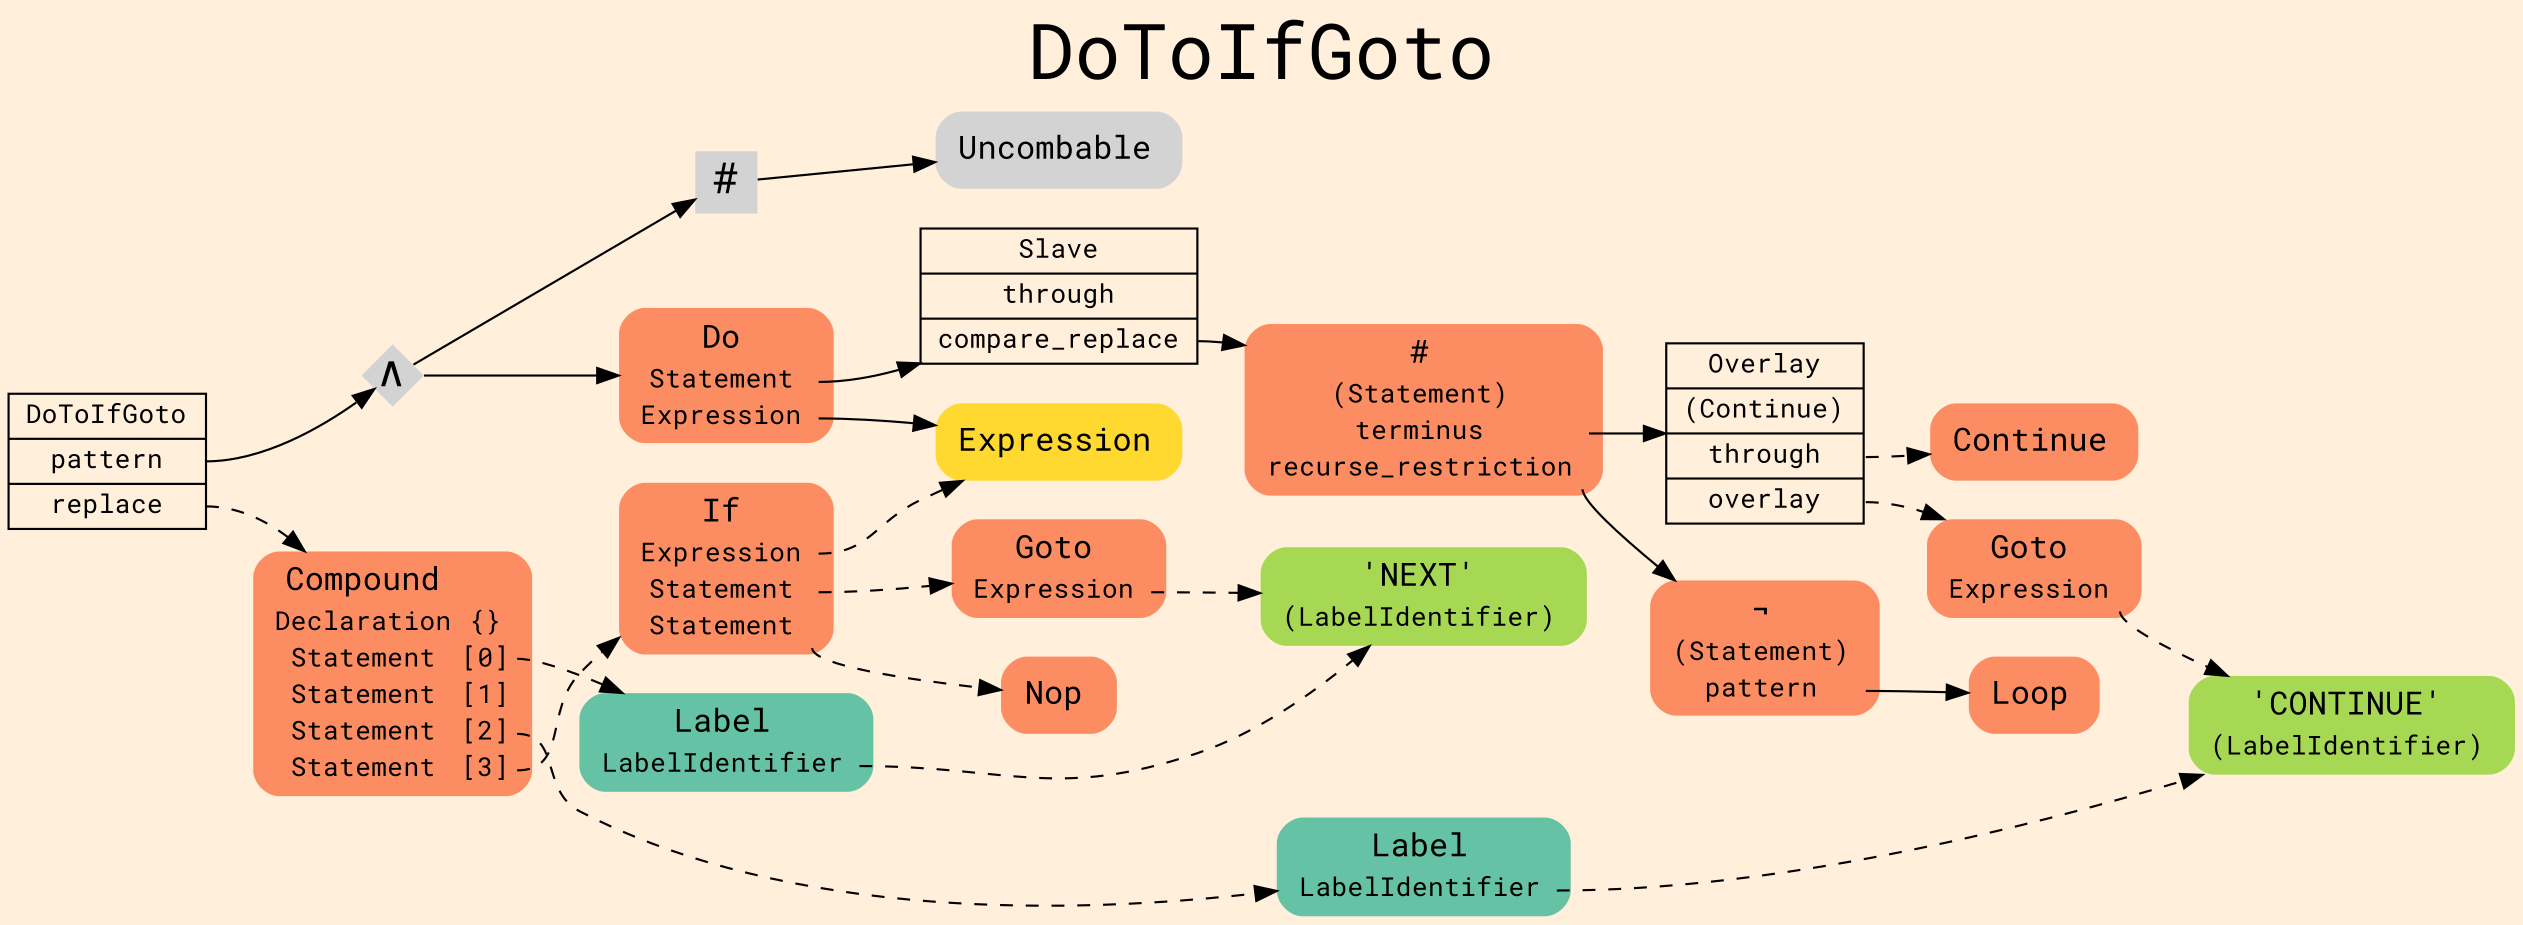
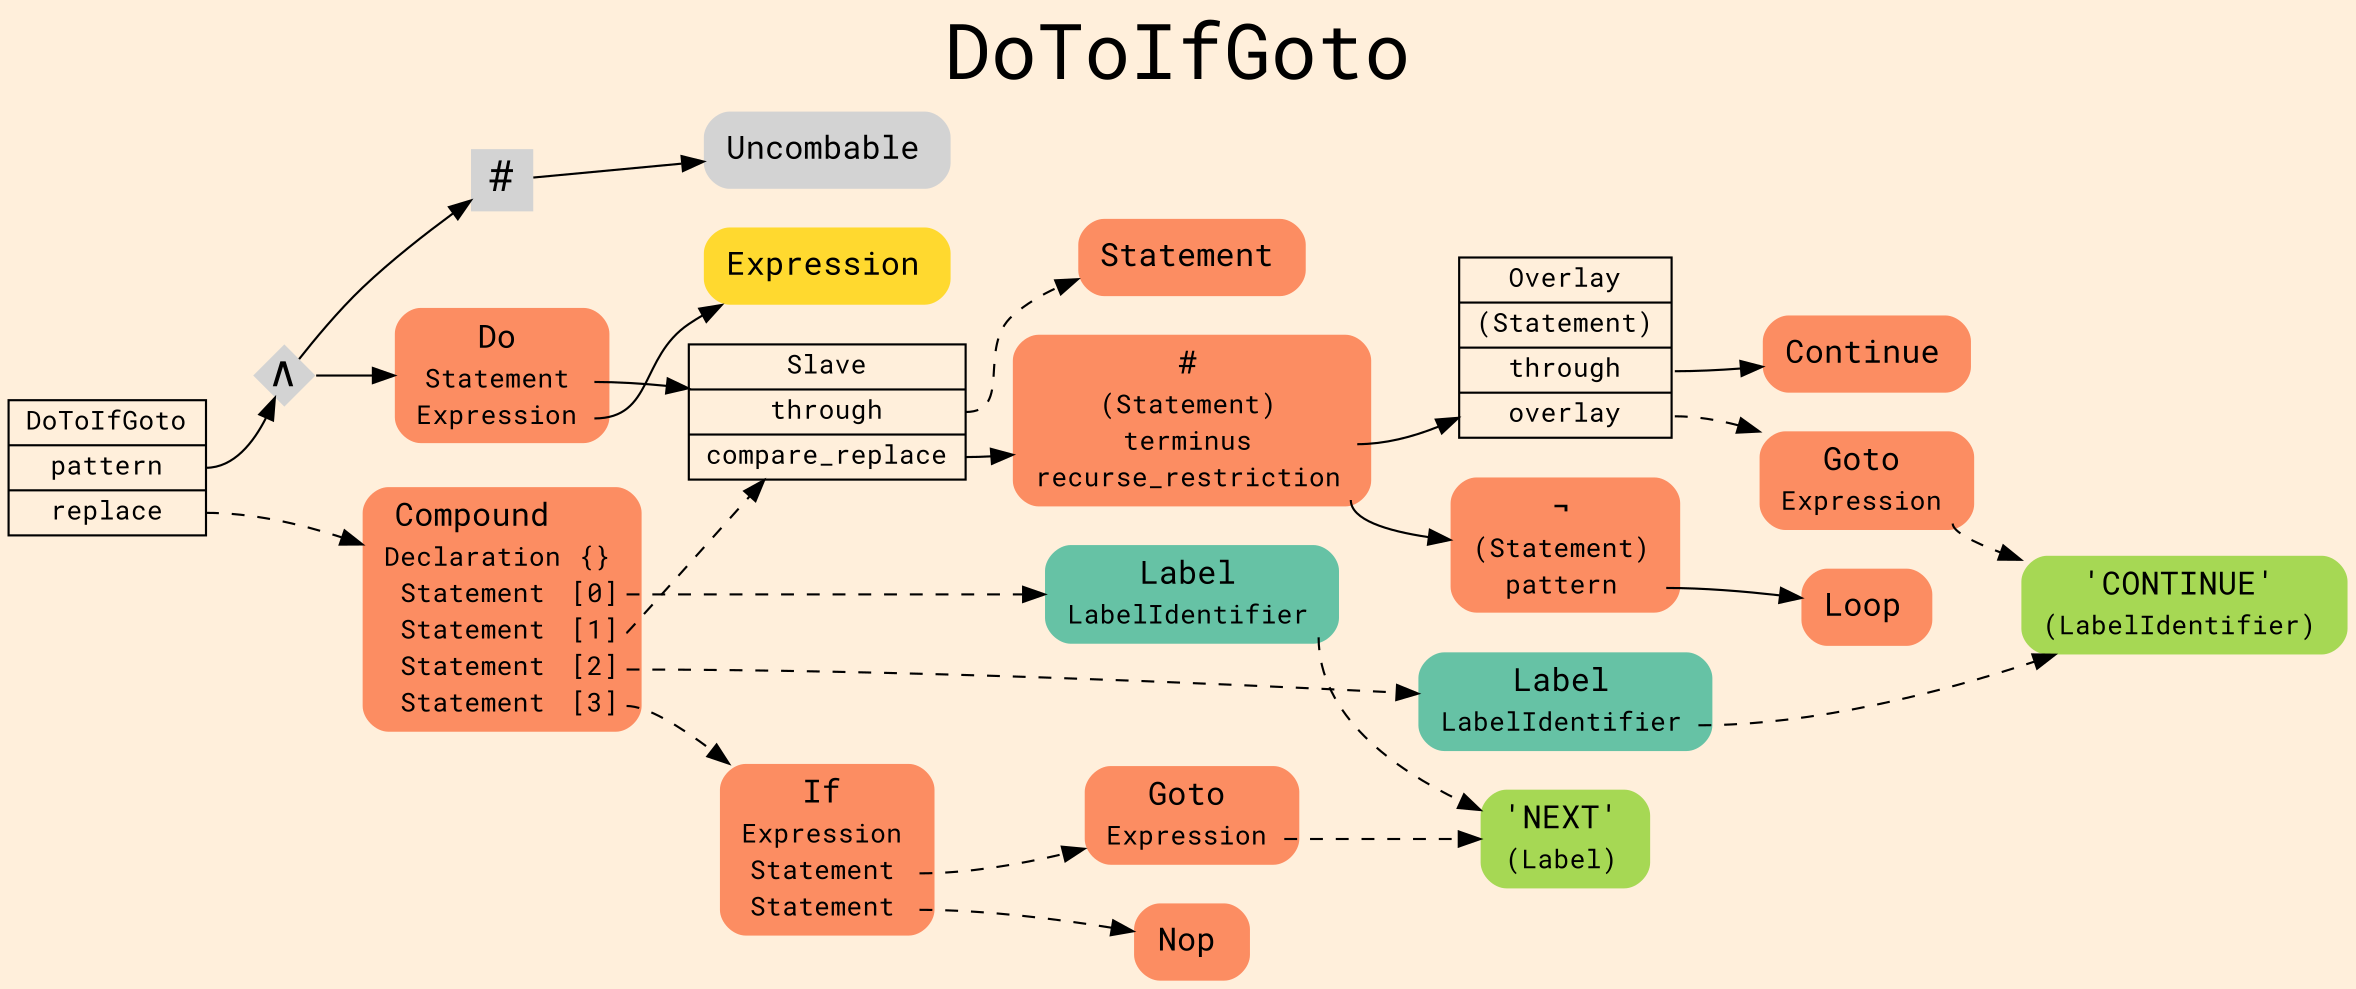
none -> (1192, 258)
(1765, 410) -> (1565, 324)
(1887, 457) -> (1708, 370)
(882, 526) -> none
none -> (688, 565)
(1419, 618) -> (1562, 860)
